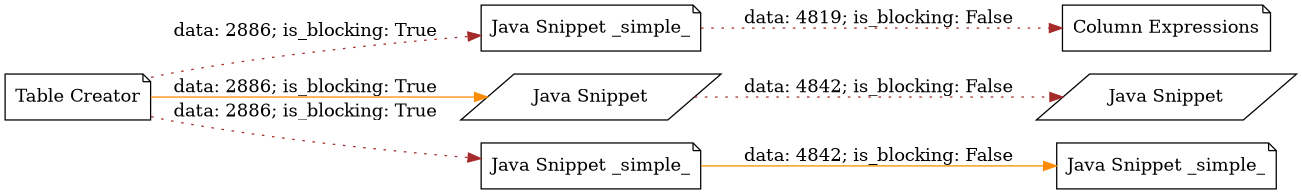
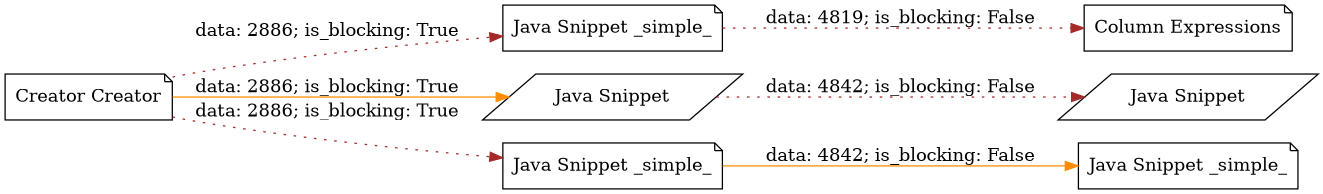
(78, 97) -> (89, 97)
